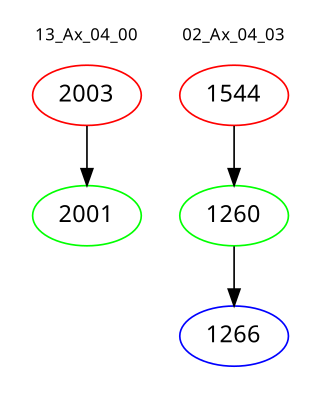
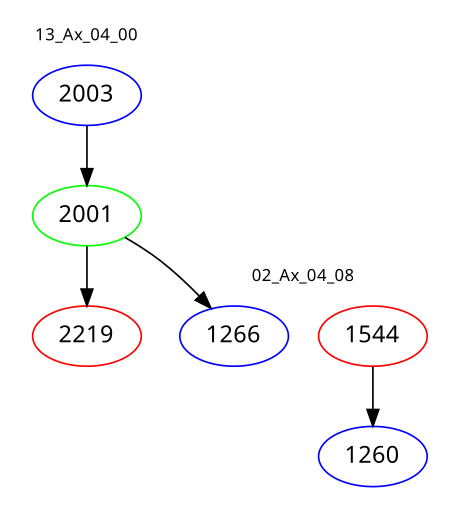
(234, 36) -> (304, 277)
(87, 95) -> (87, 95)
(234, 216) -> (373, 457)
(234, 268) -> (179, 276)
none -> (87, 336)
